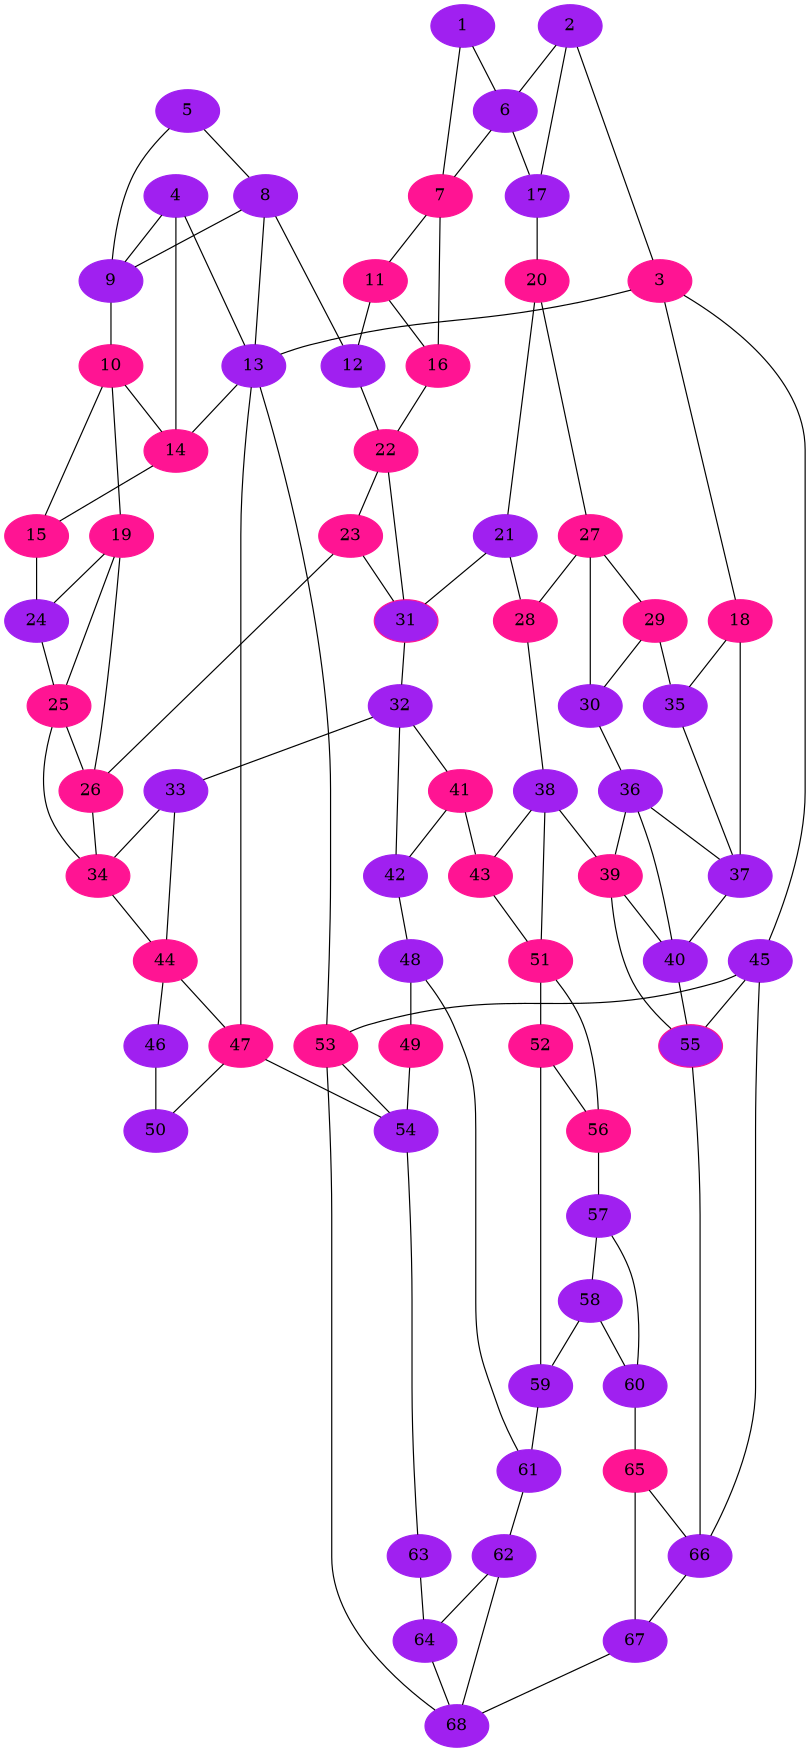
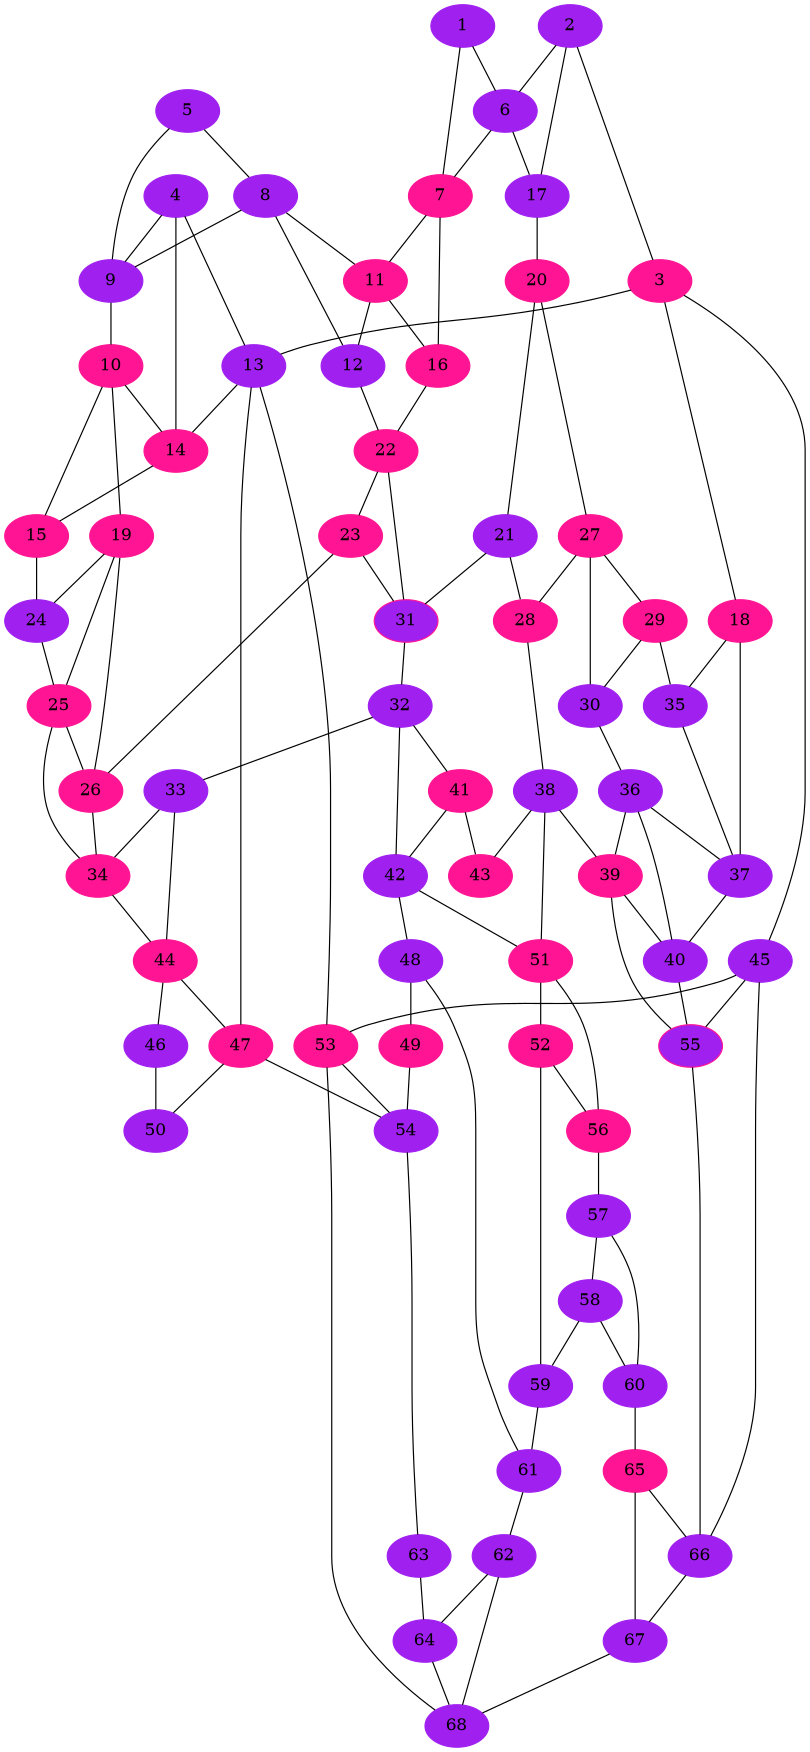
(260, 281) -> (321, 239)
(511, 919) -> (468, 918)
